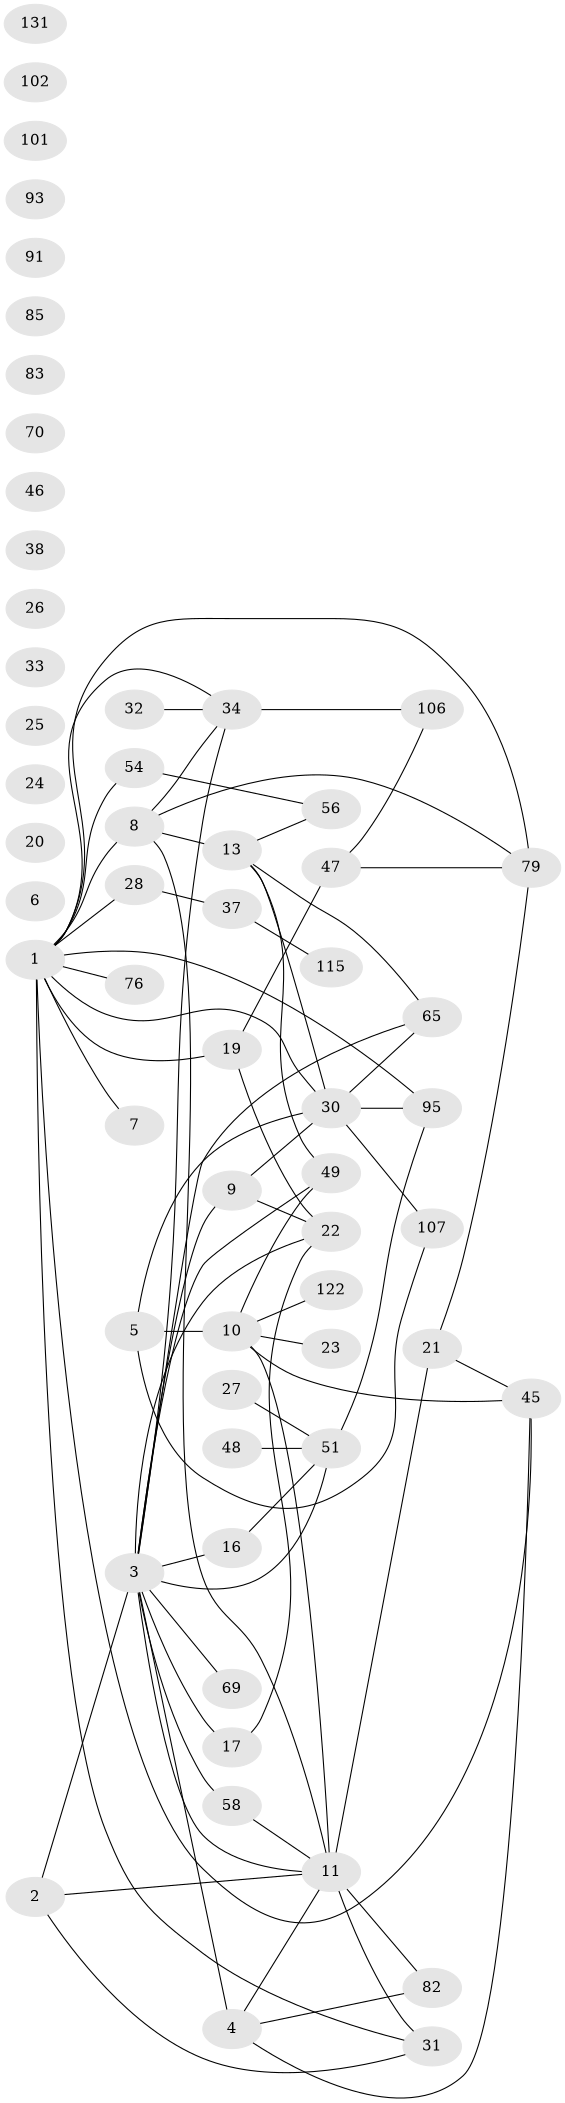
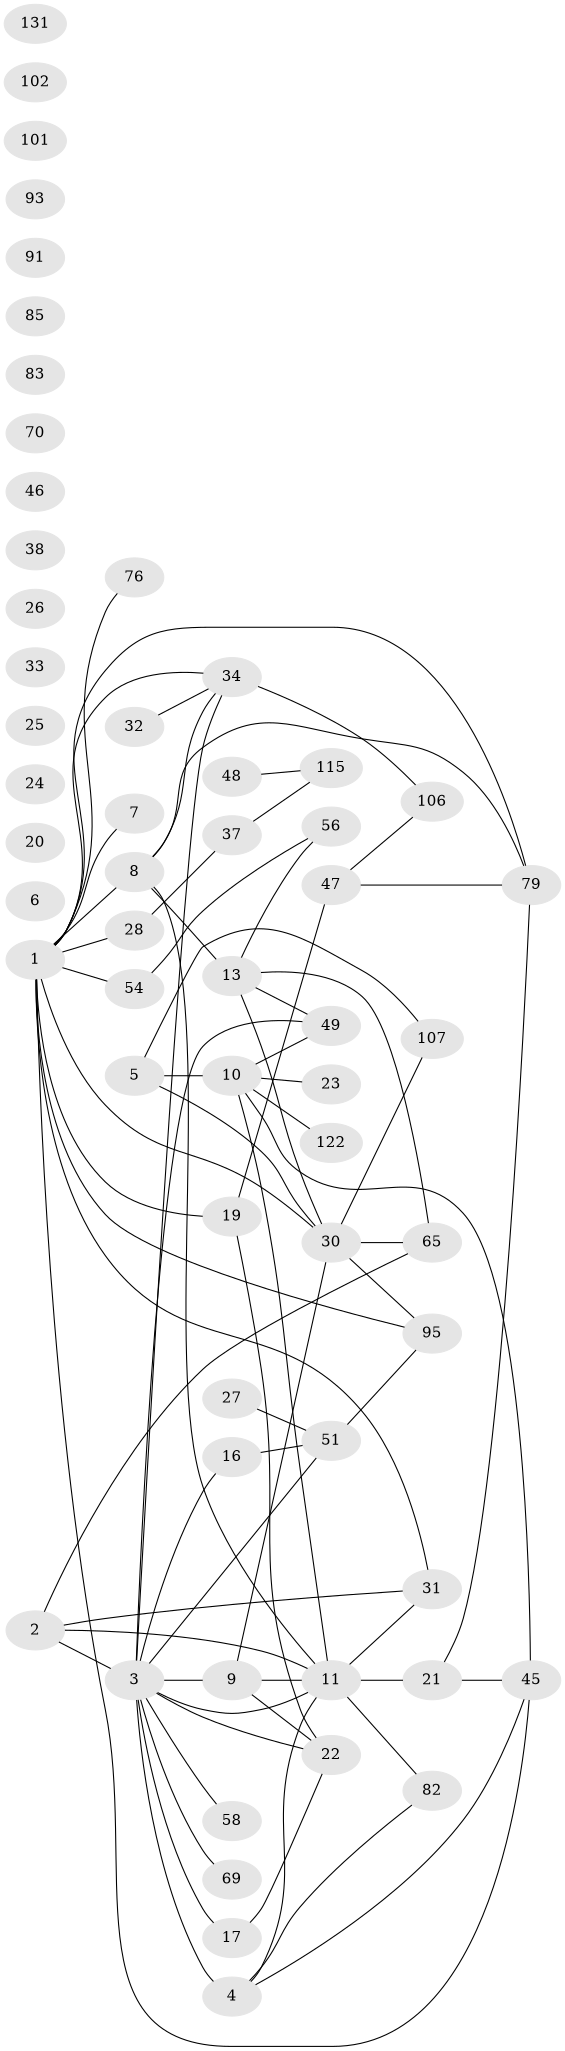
(196, 1186) -> (174, 1399)
(282, 1448) -> (281, 773)
(282, 1839) -> (282, 1680)
